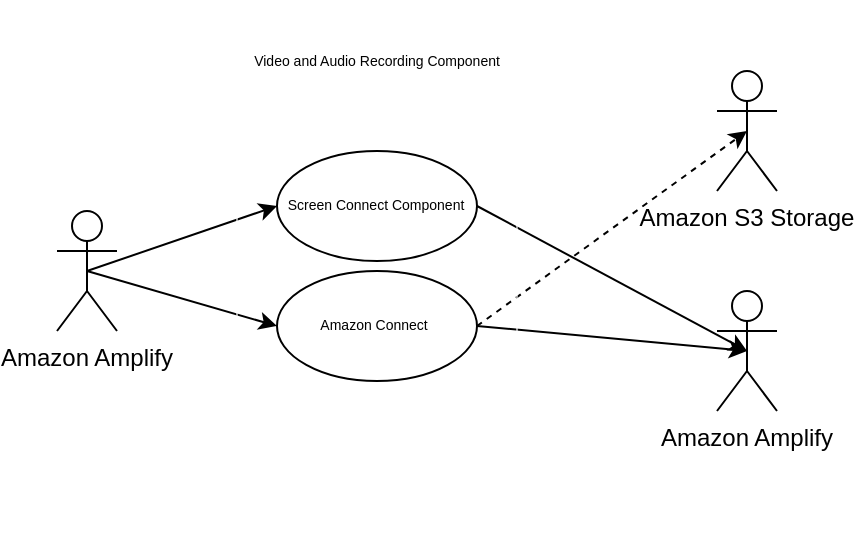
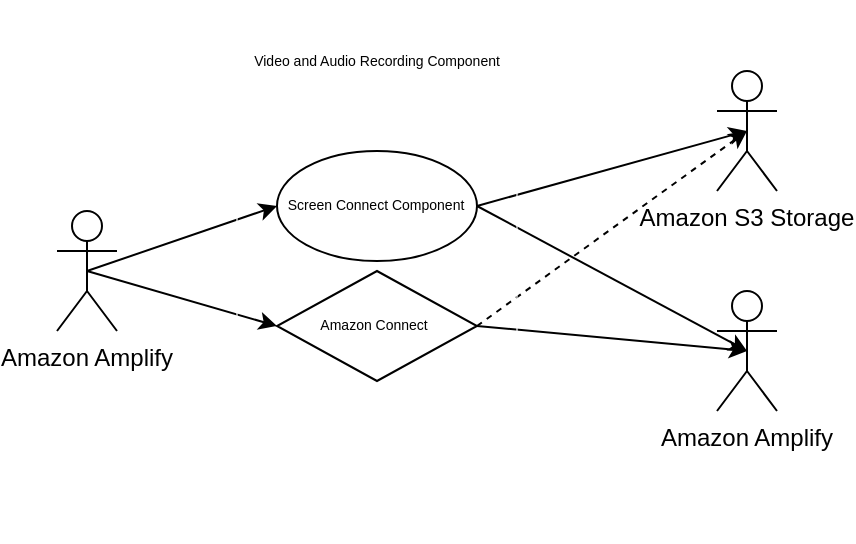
none -> (607, 170)
(377, 326) -> (377, 326)
